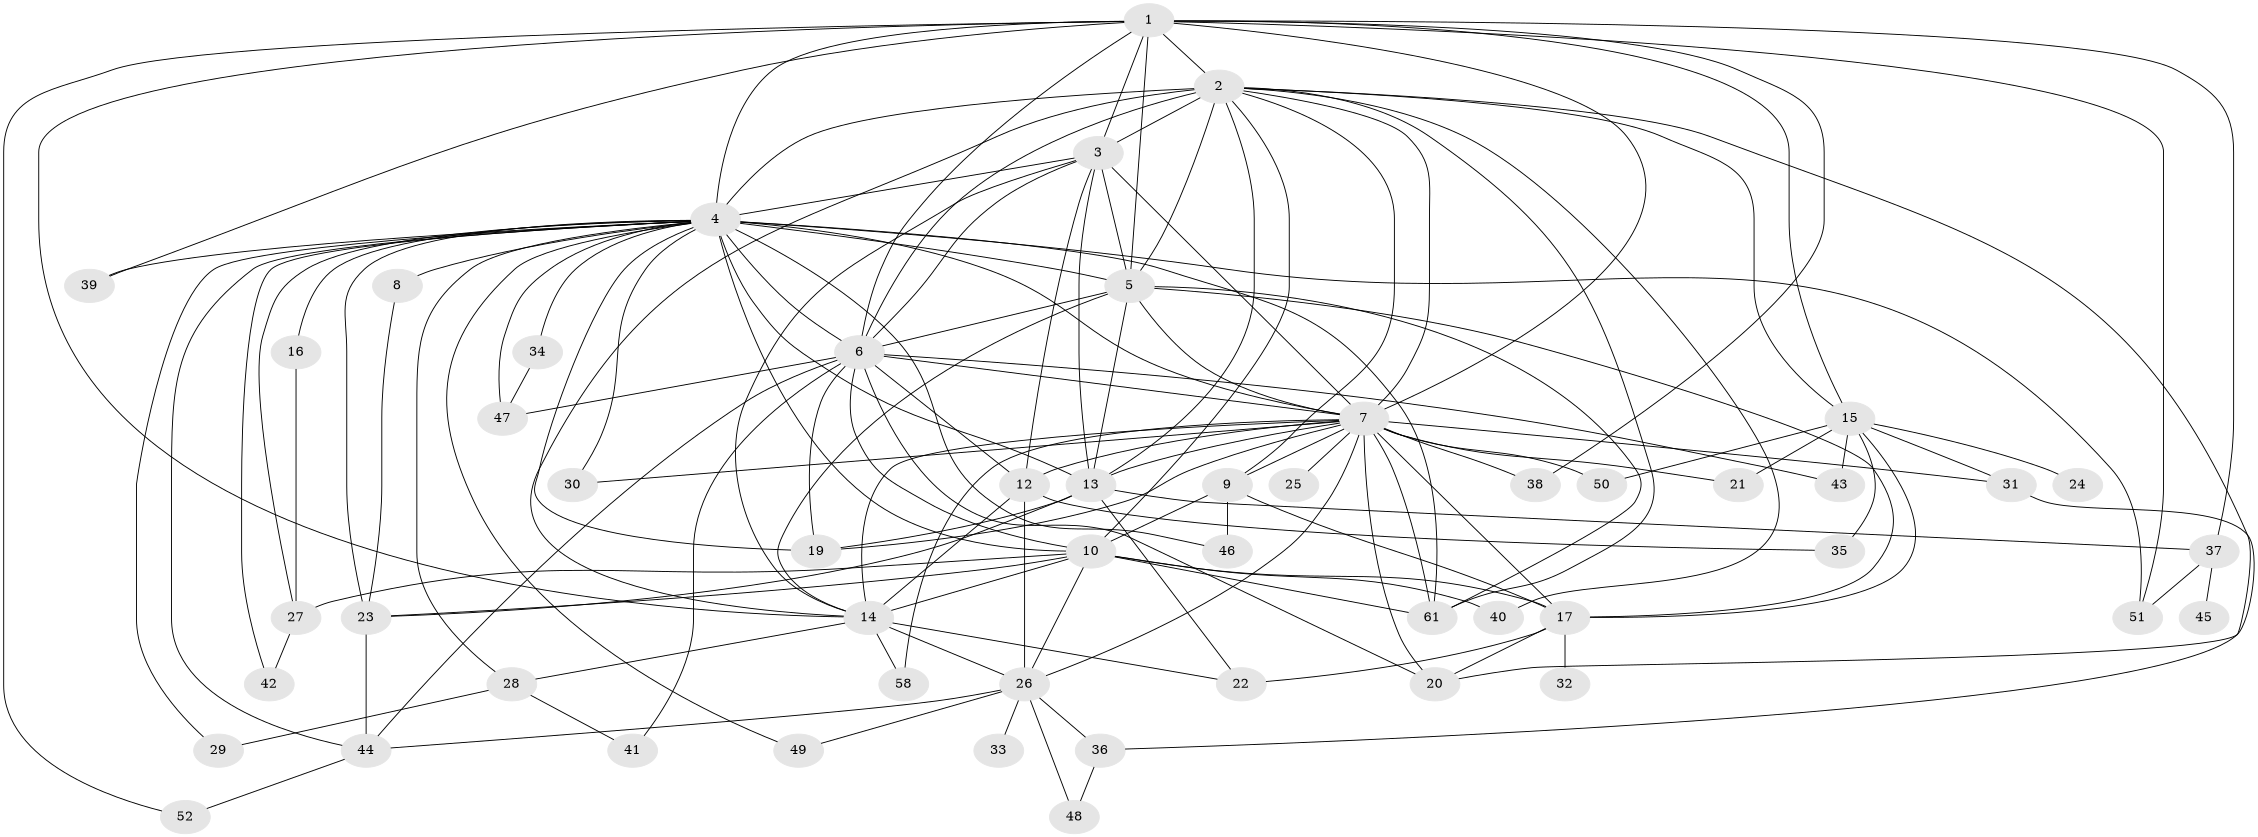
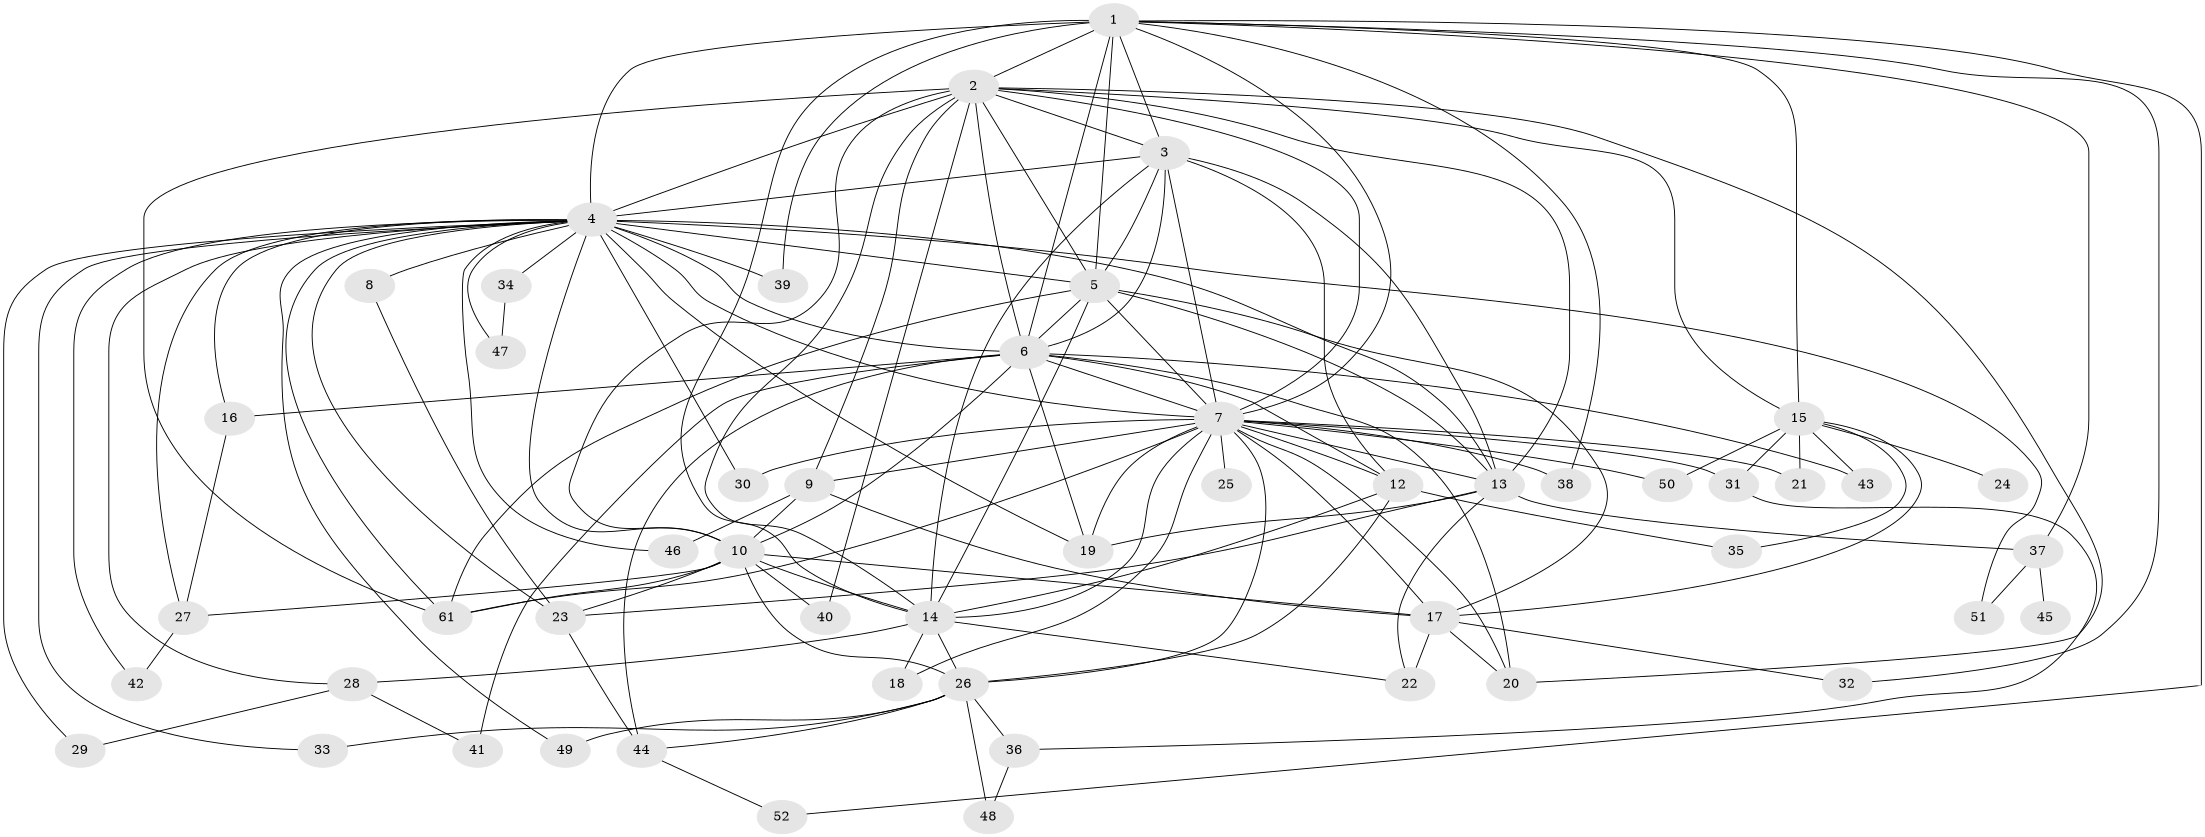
(1904, 68) -> (2037, 78)
(197, 328) -> (39, 351)
(681, 385) -> (627, 385)
(904, 684) -> (897, 684)
